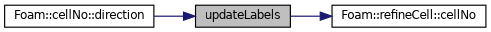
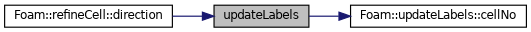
(79, 16) -> (89, 16)
(409, 16) -> (438, 16)
